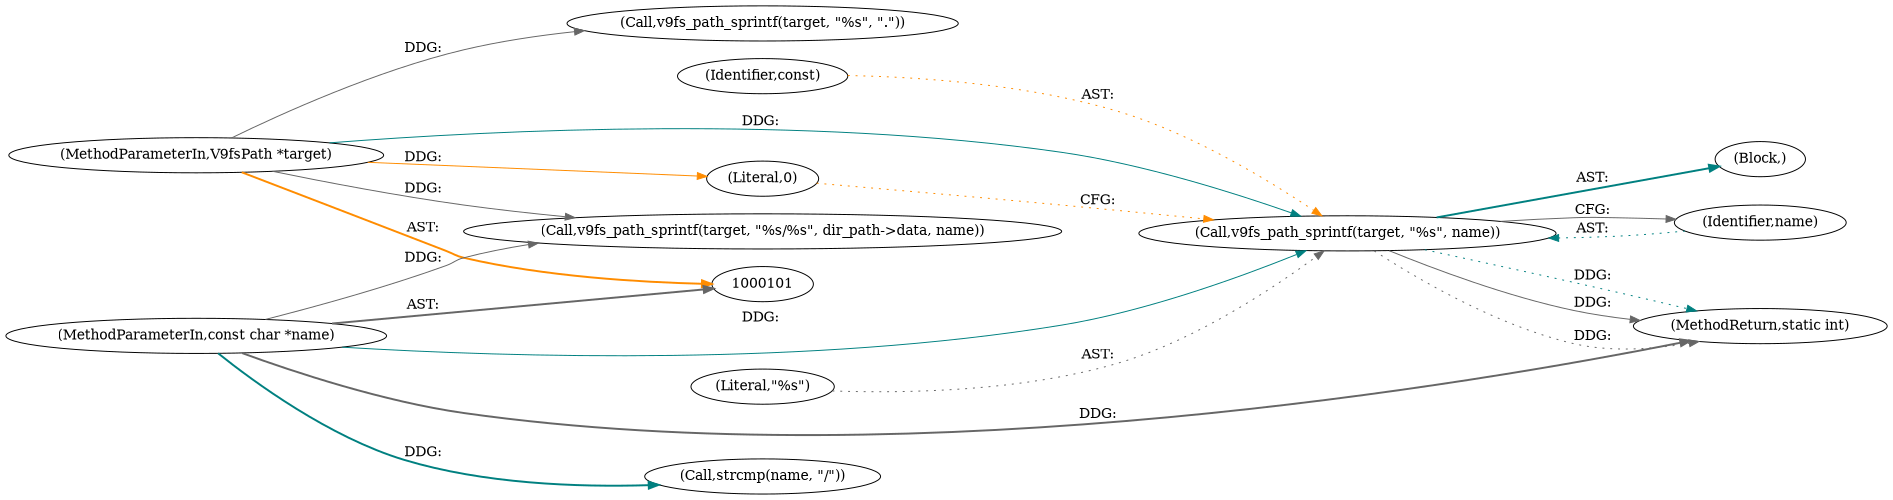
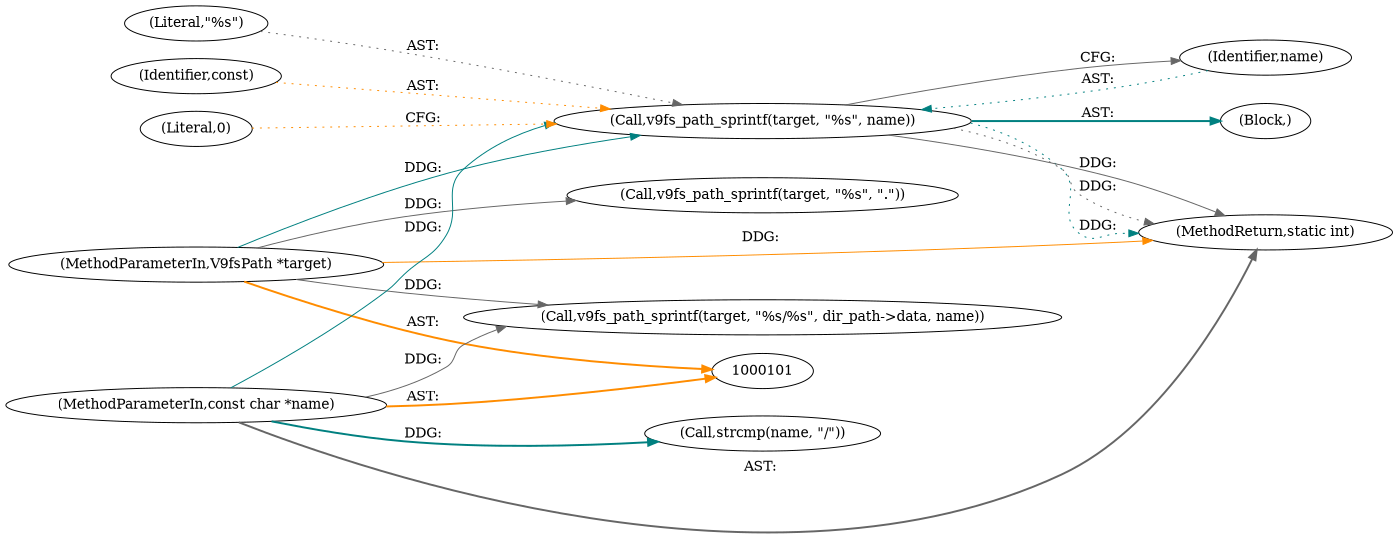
(532, 169) -> (763, 255)
(518, 306) -> (546, 397)
(1100, 414) -> (763, 467)
